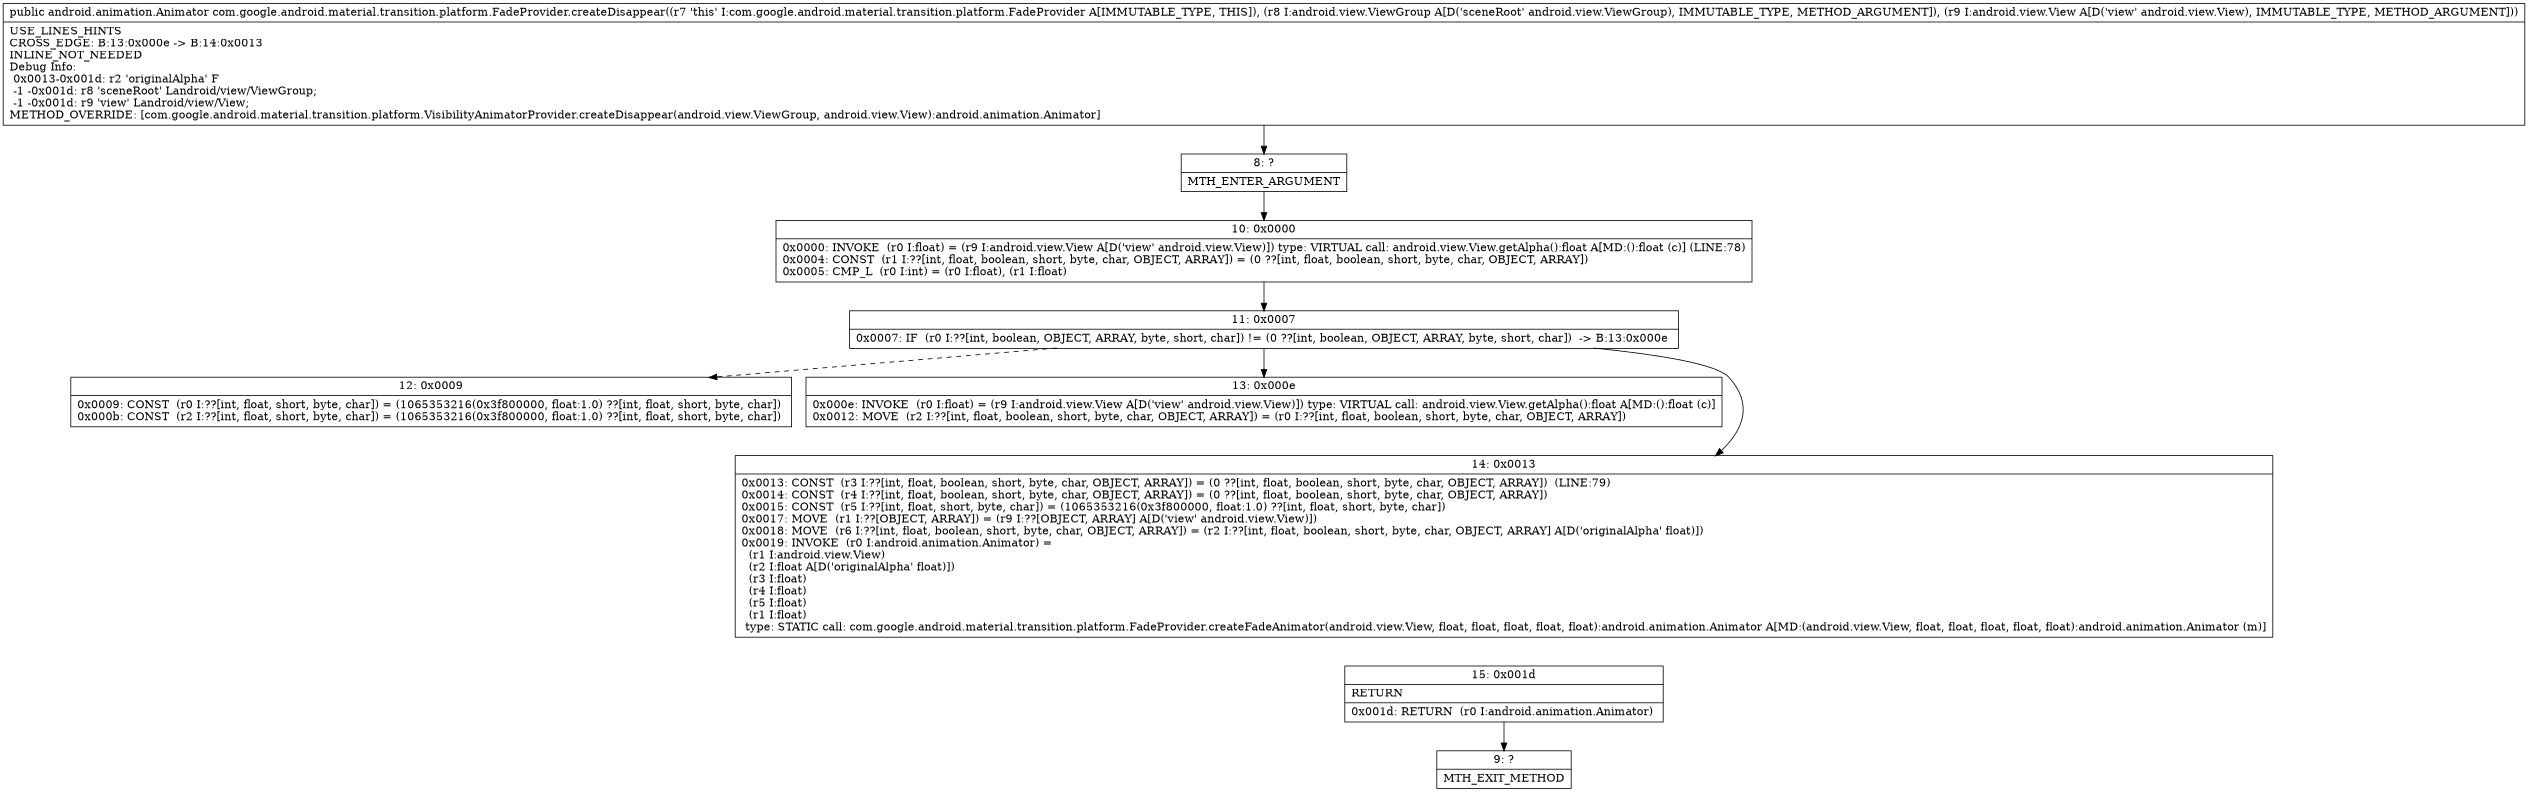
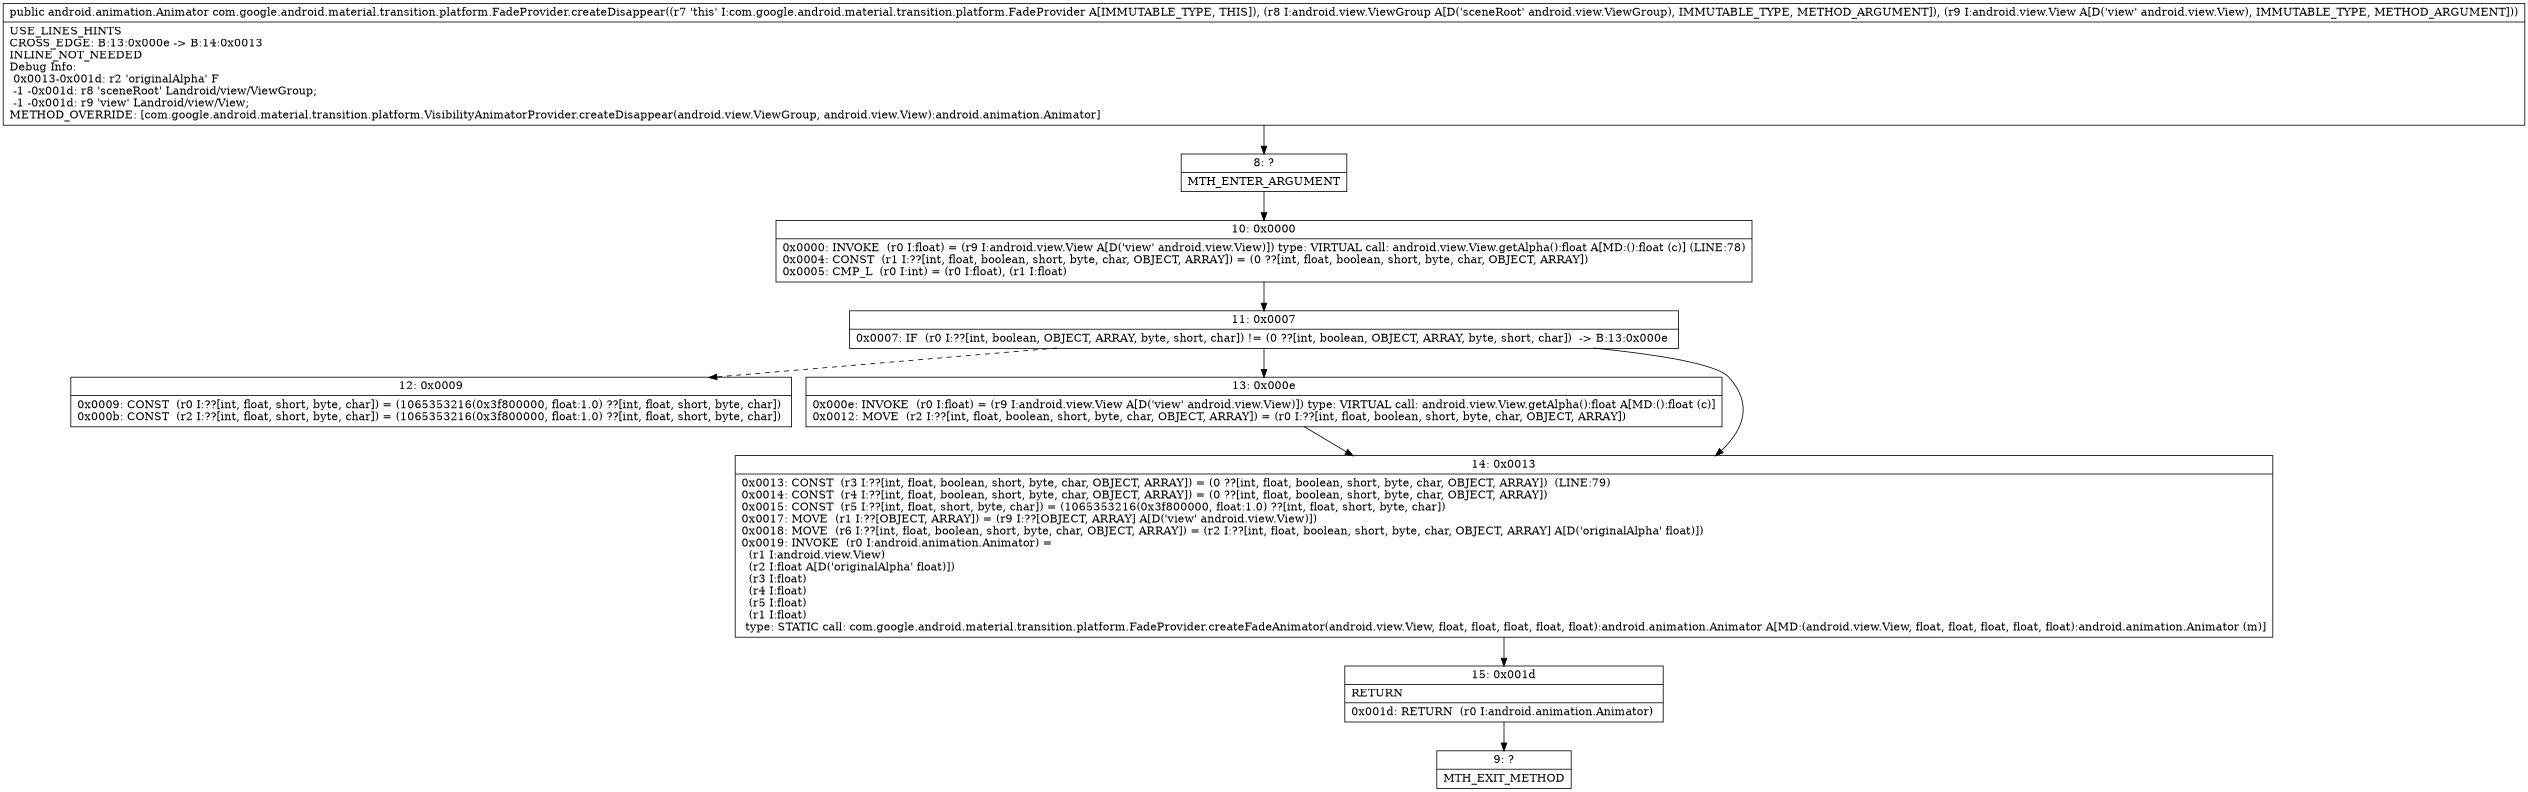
none -> (1325, 439)
none -> (1504, 648)
